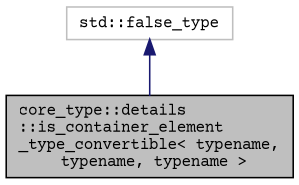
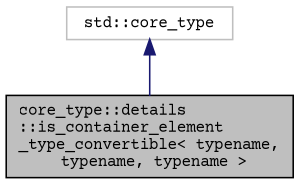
(150, 23) -> (150, 23)
